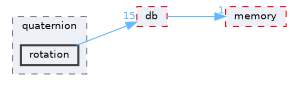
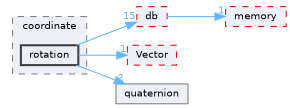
(50, 26) -> (50, 26)
none -> (152, 55)
none -> (152, 94)
